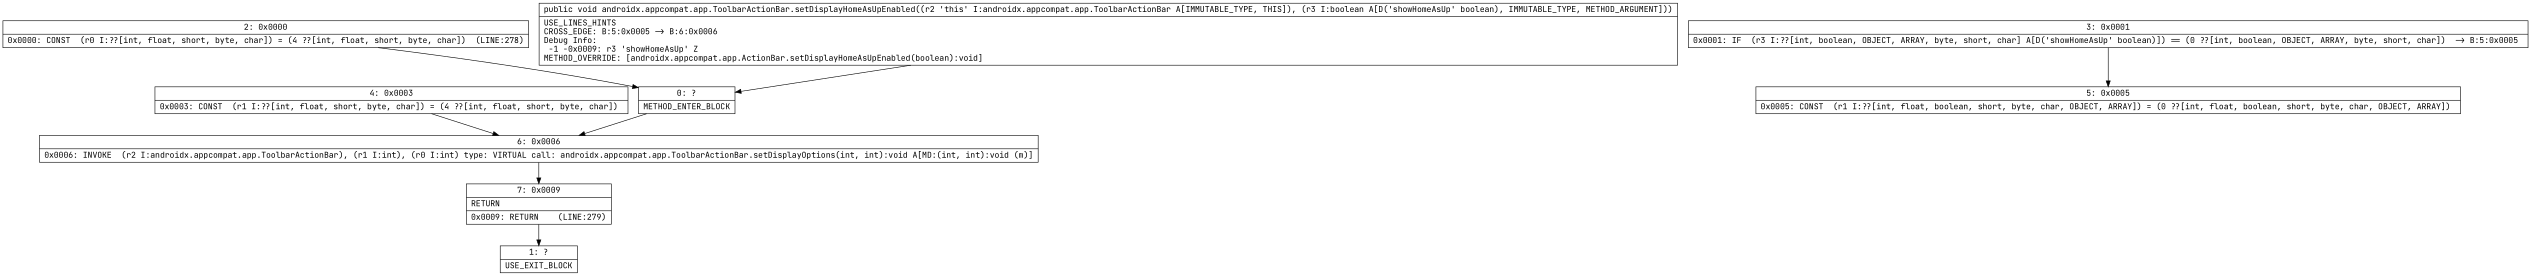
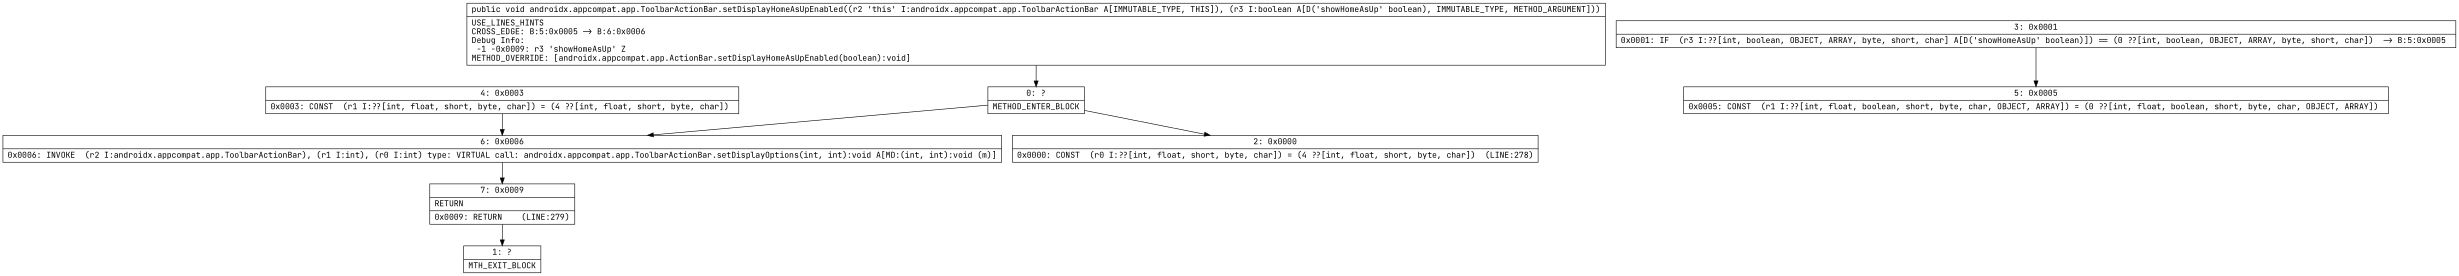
(506, 65) -> (1144, 122)
(539, 266) -> (502, 266)
